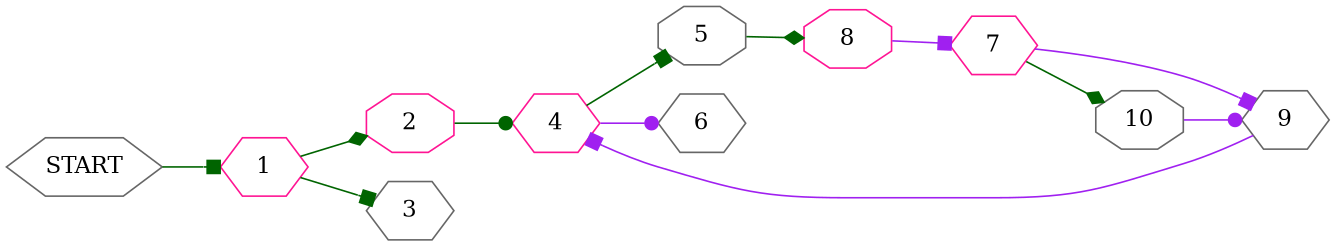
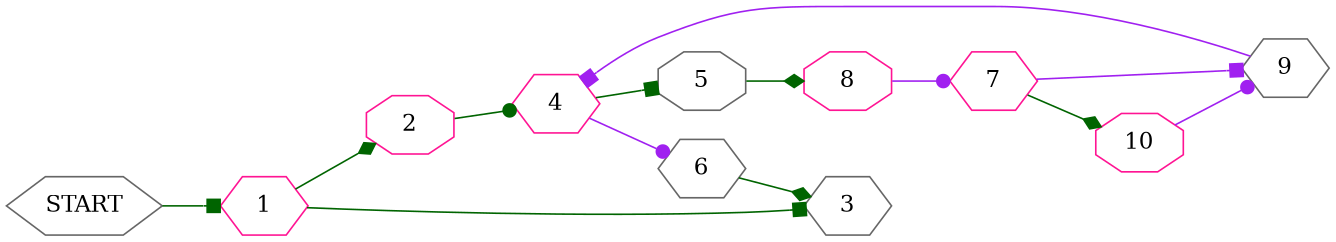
(914, 42) -> (914, 81)
(1140, 120) -> (1140, 143)
none -> (765, 185)
